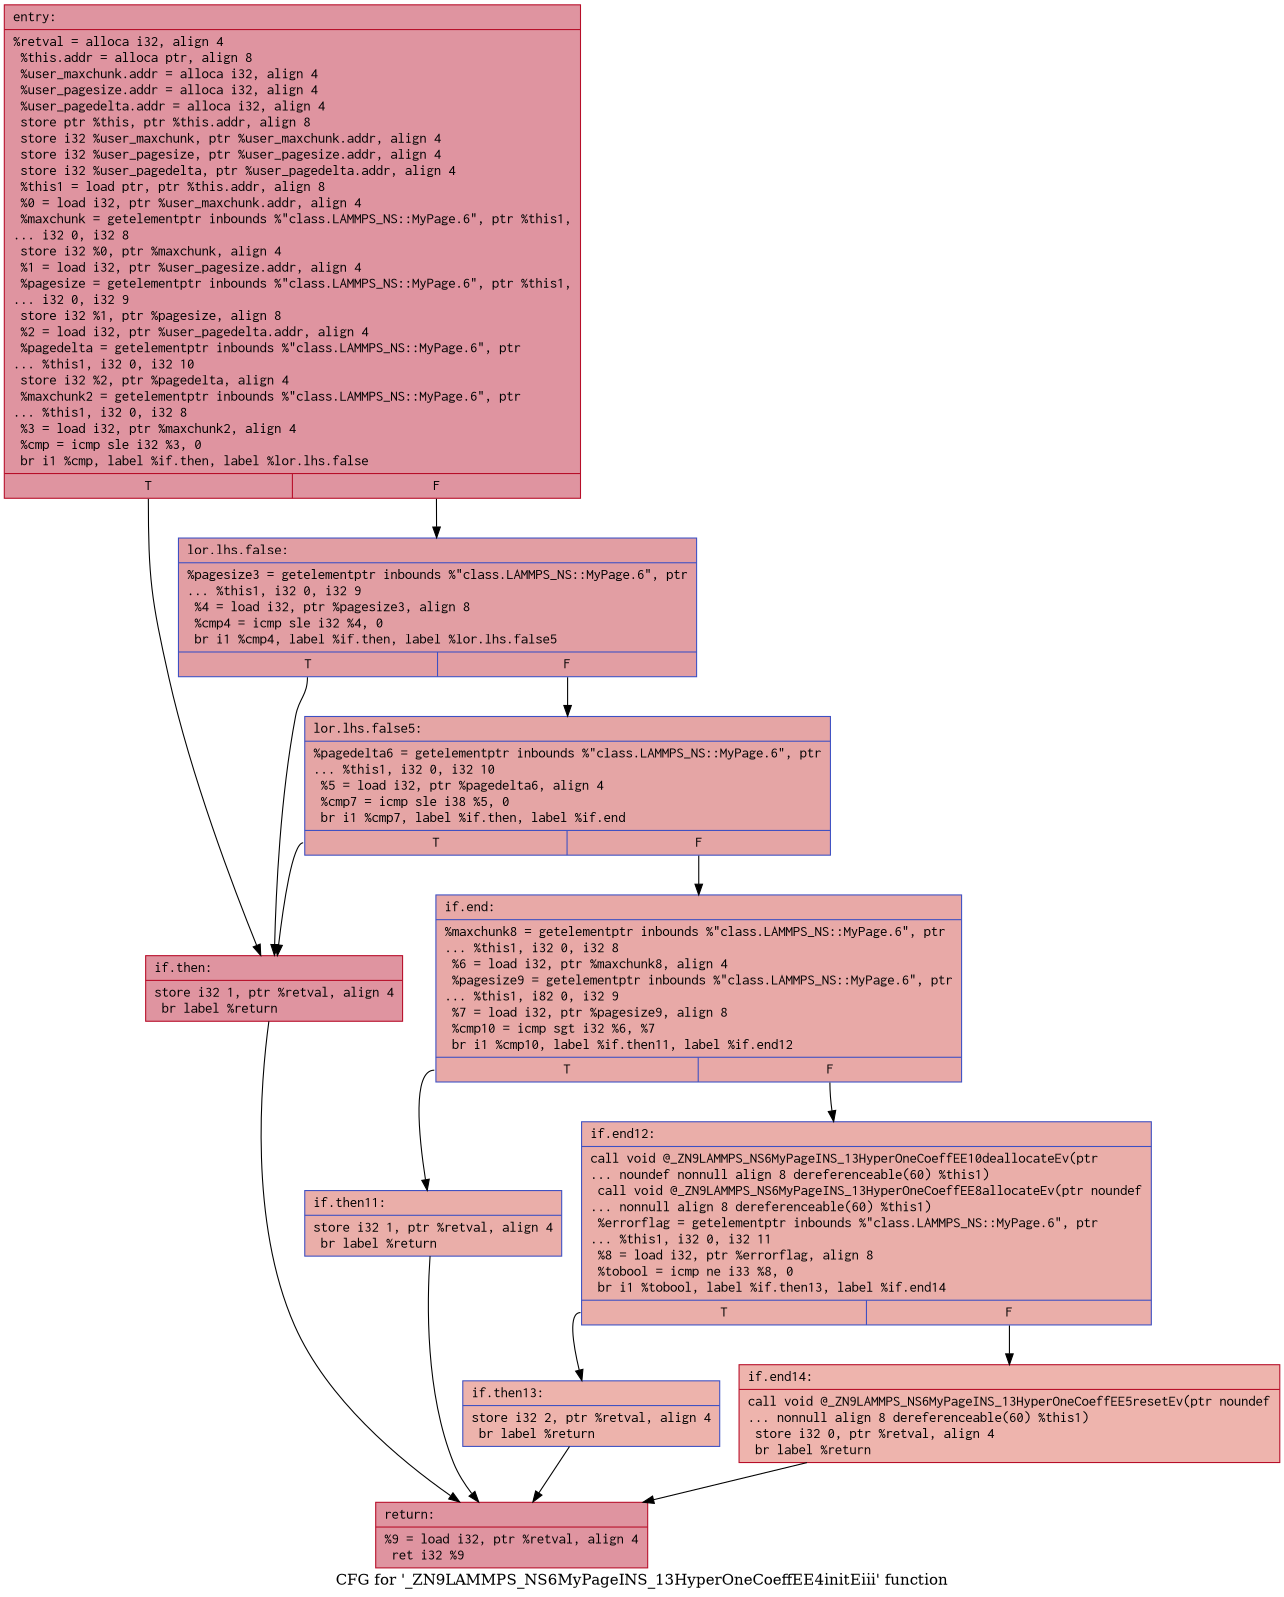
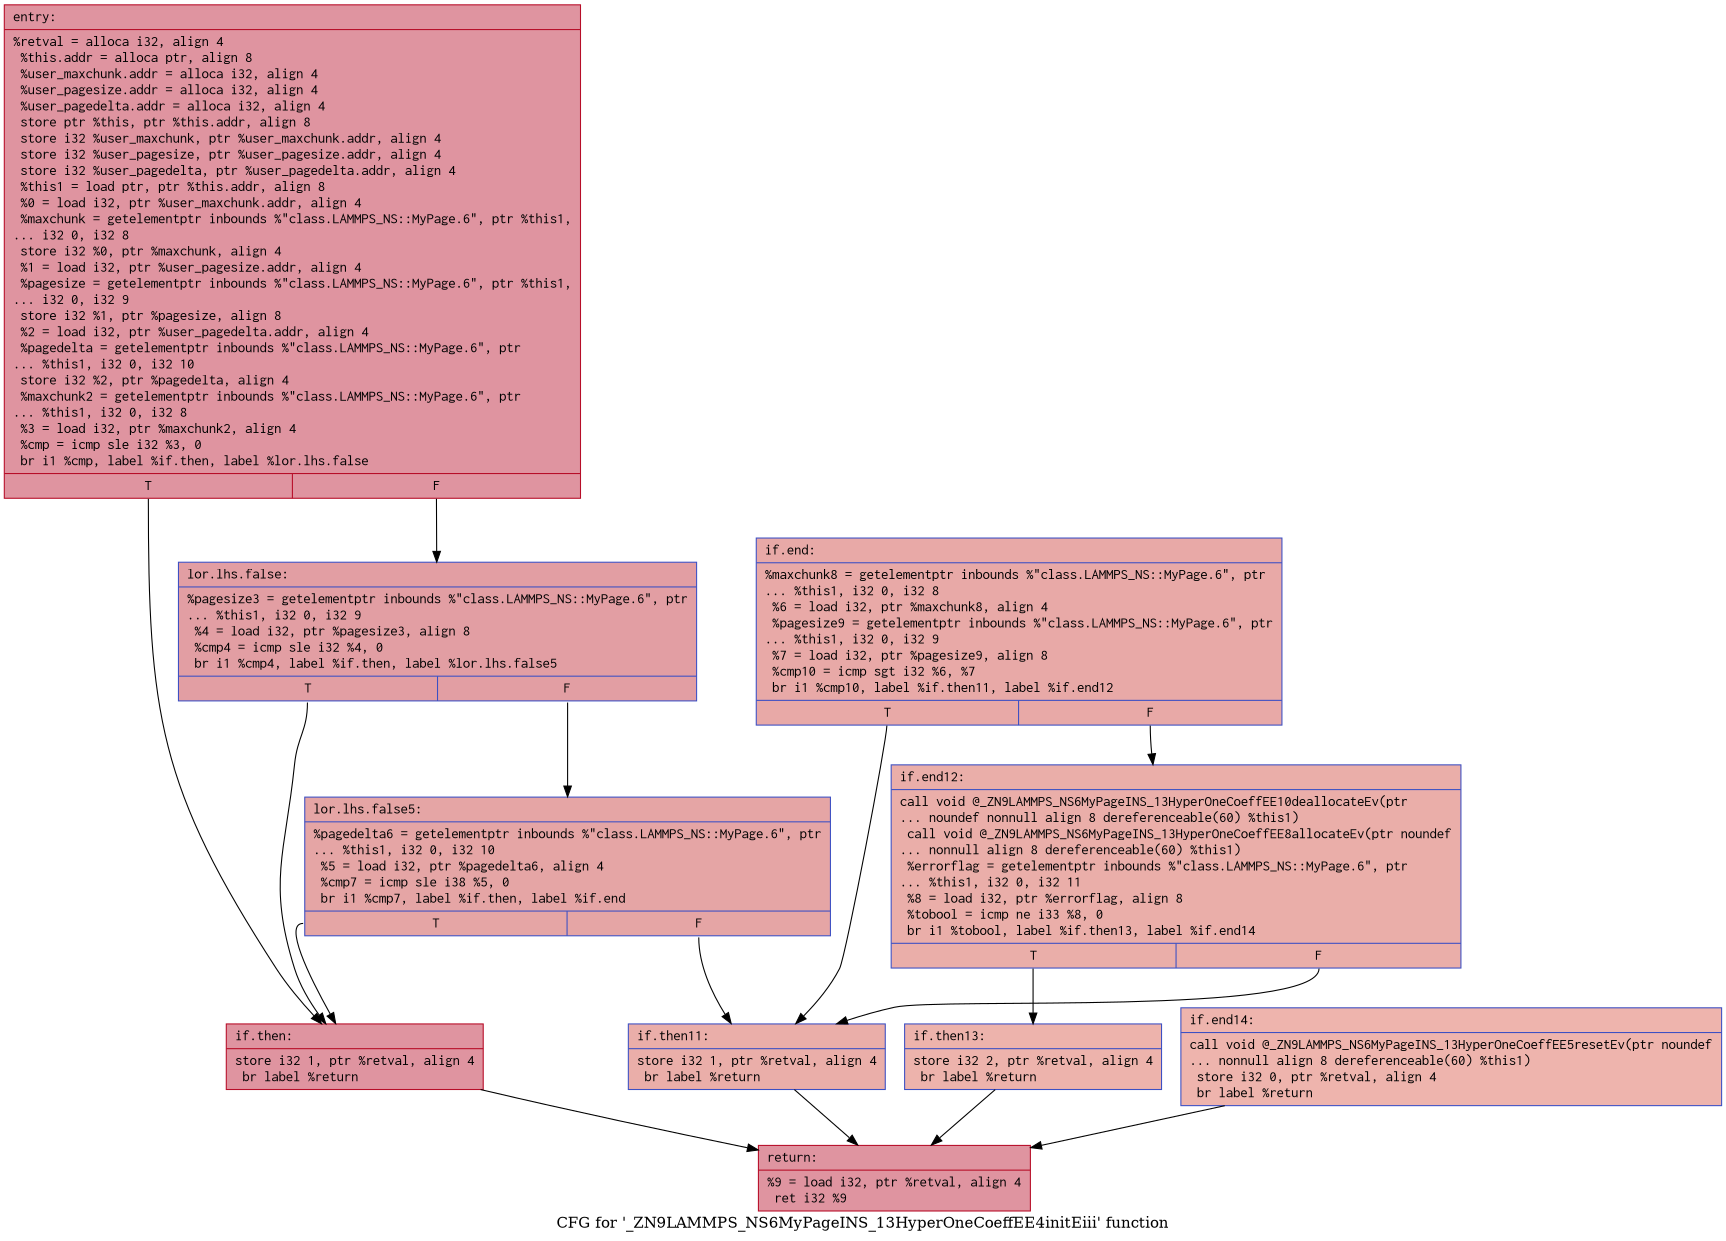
(699, 870) -> (707, 978)
(532, 996) -> (852, 639)
(1009, 1340) -> (1086, 1003)
(1009, 1414) -> (1451, 1057)
